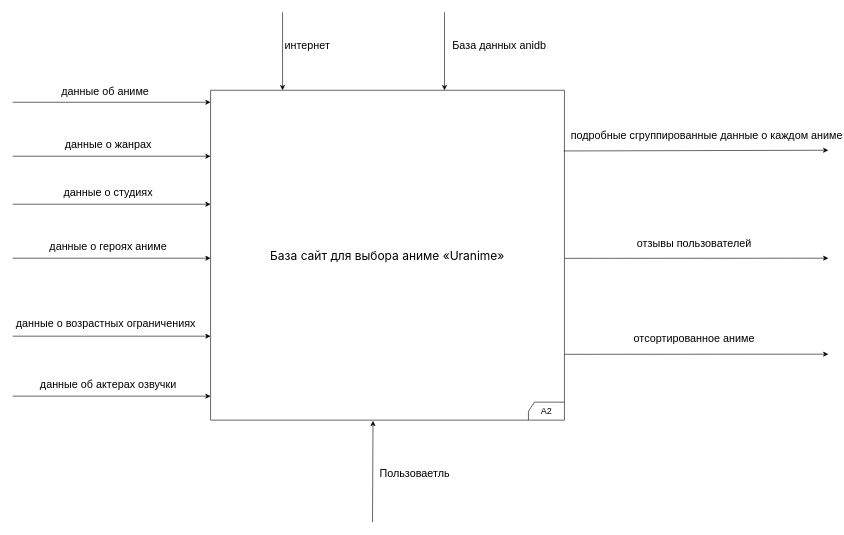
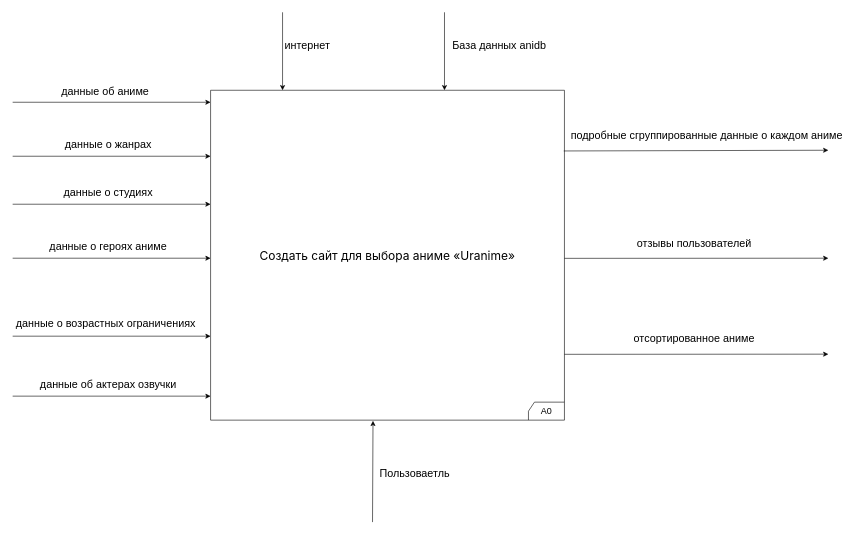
(387, 255) -> (387, 255)
(546, 411) -> (546, 411)
